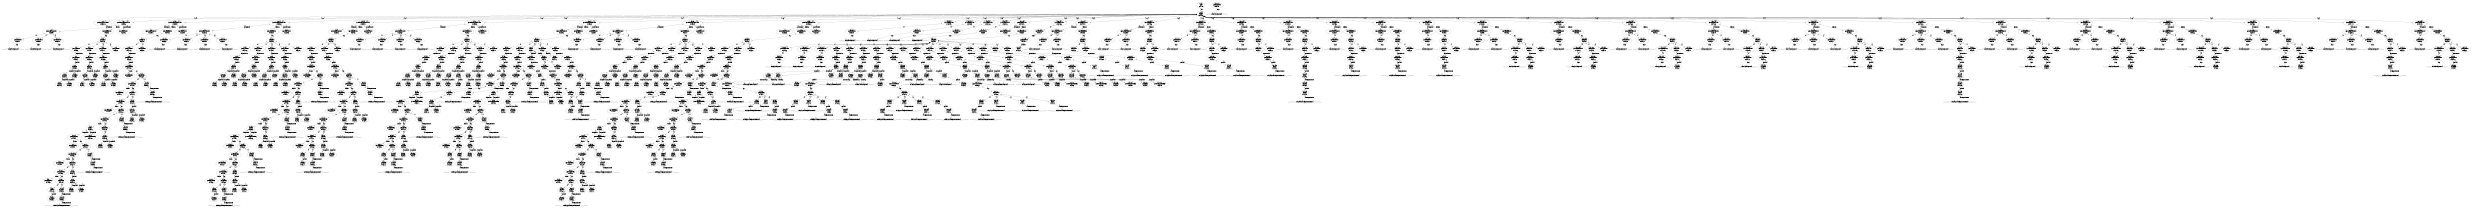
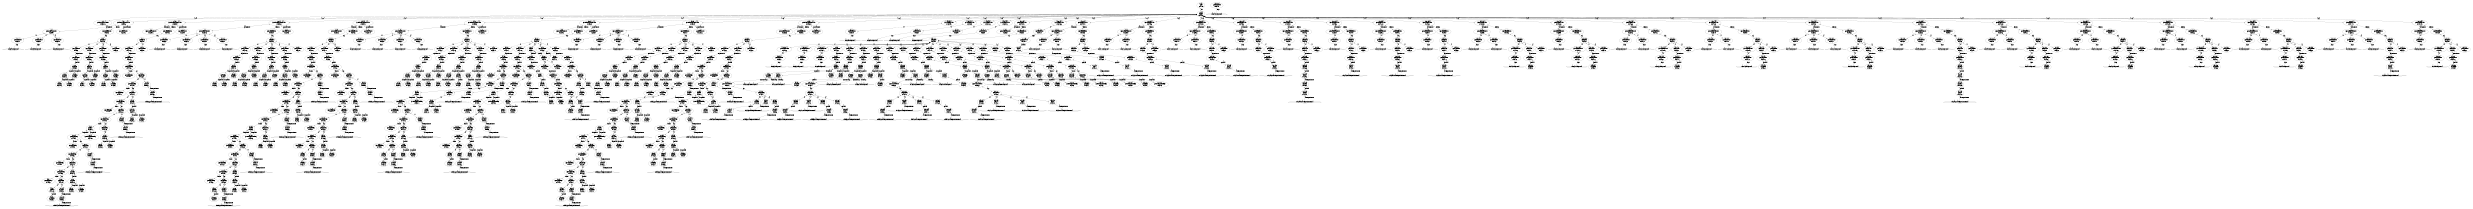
(785, 16) -> none
